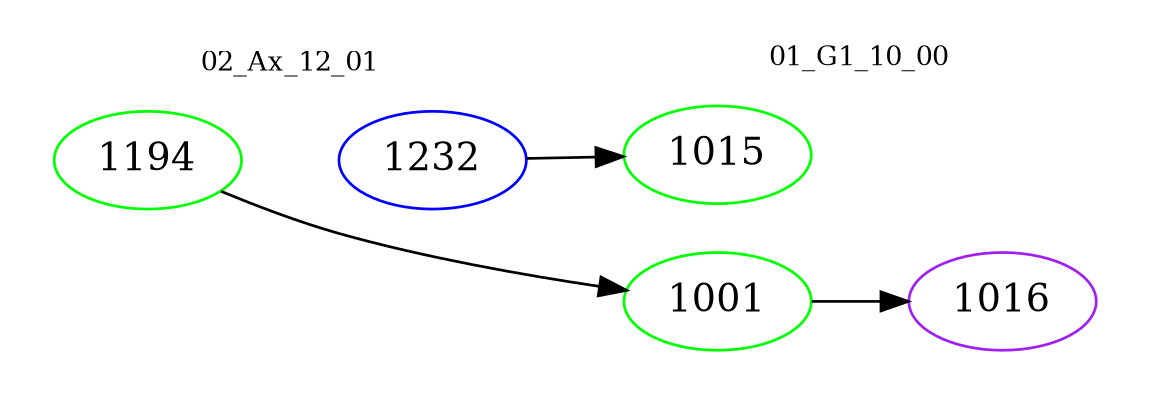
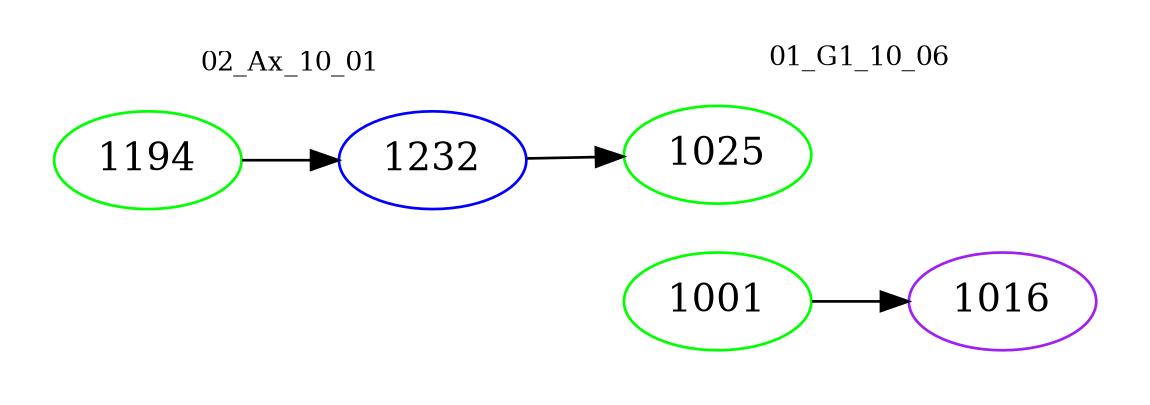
(860, 58) -> (860, 58)
(290, 64) -> (290, 64)
(718, 155) -> (718, 155)
(407, 251) -> (276, 160)
